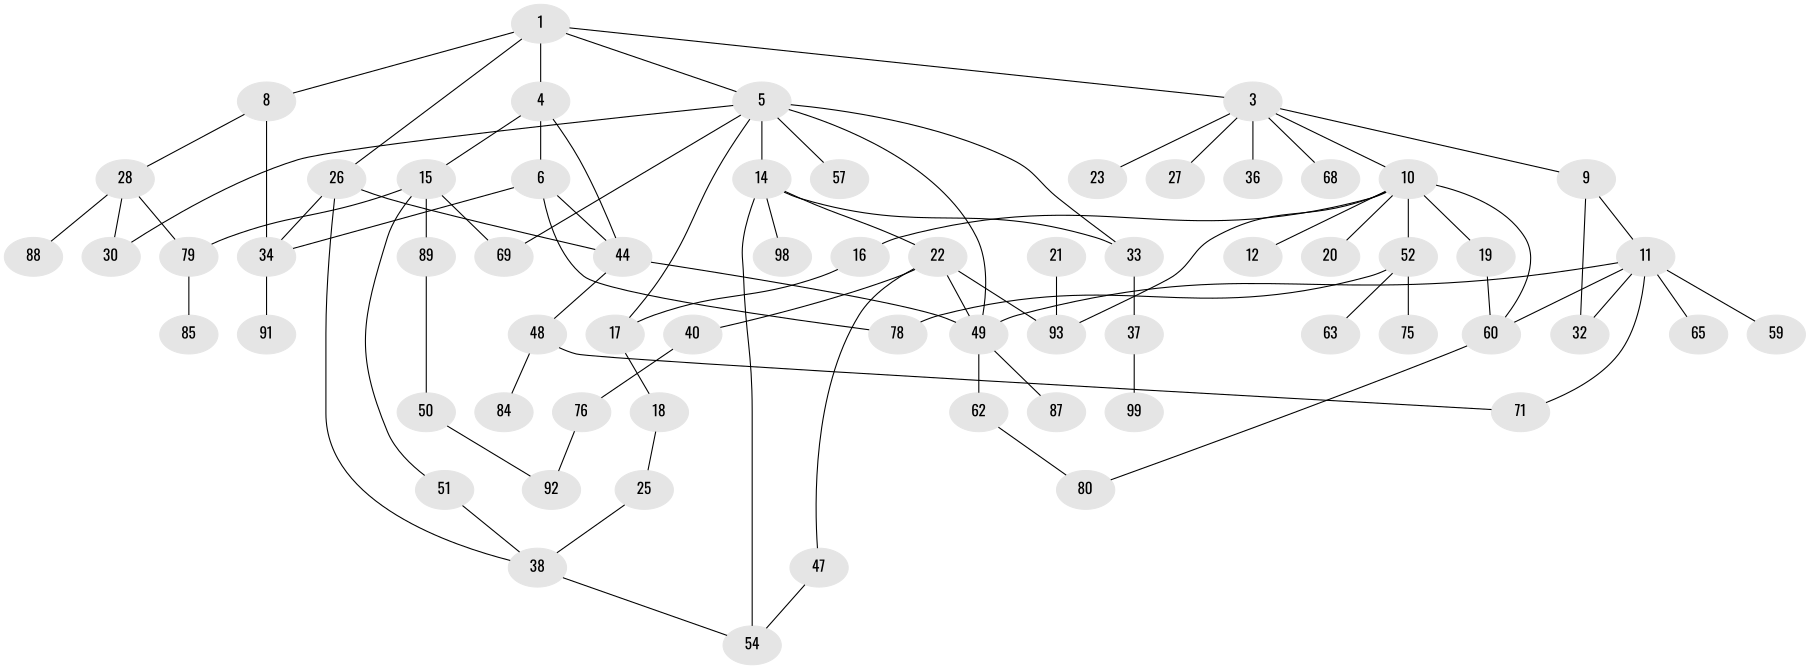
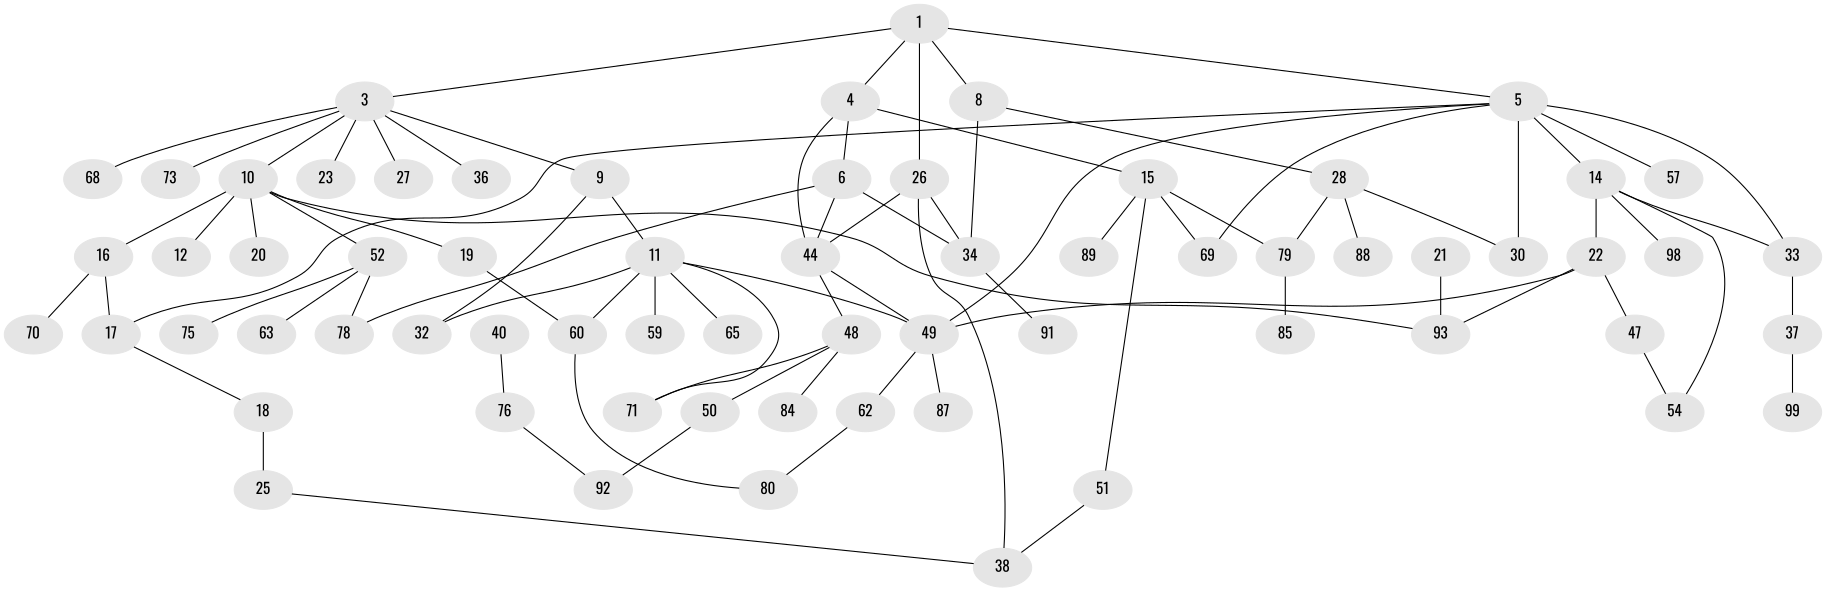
none -> (171, 179)
(1519, 230) -> none
(819, 302) -> none
none -> (33, 335)
(426, 335) -> (781, 373)
(645, 607) -> none
